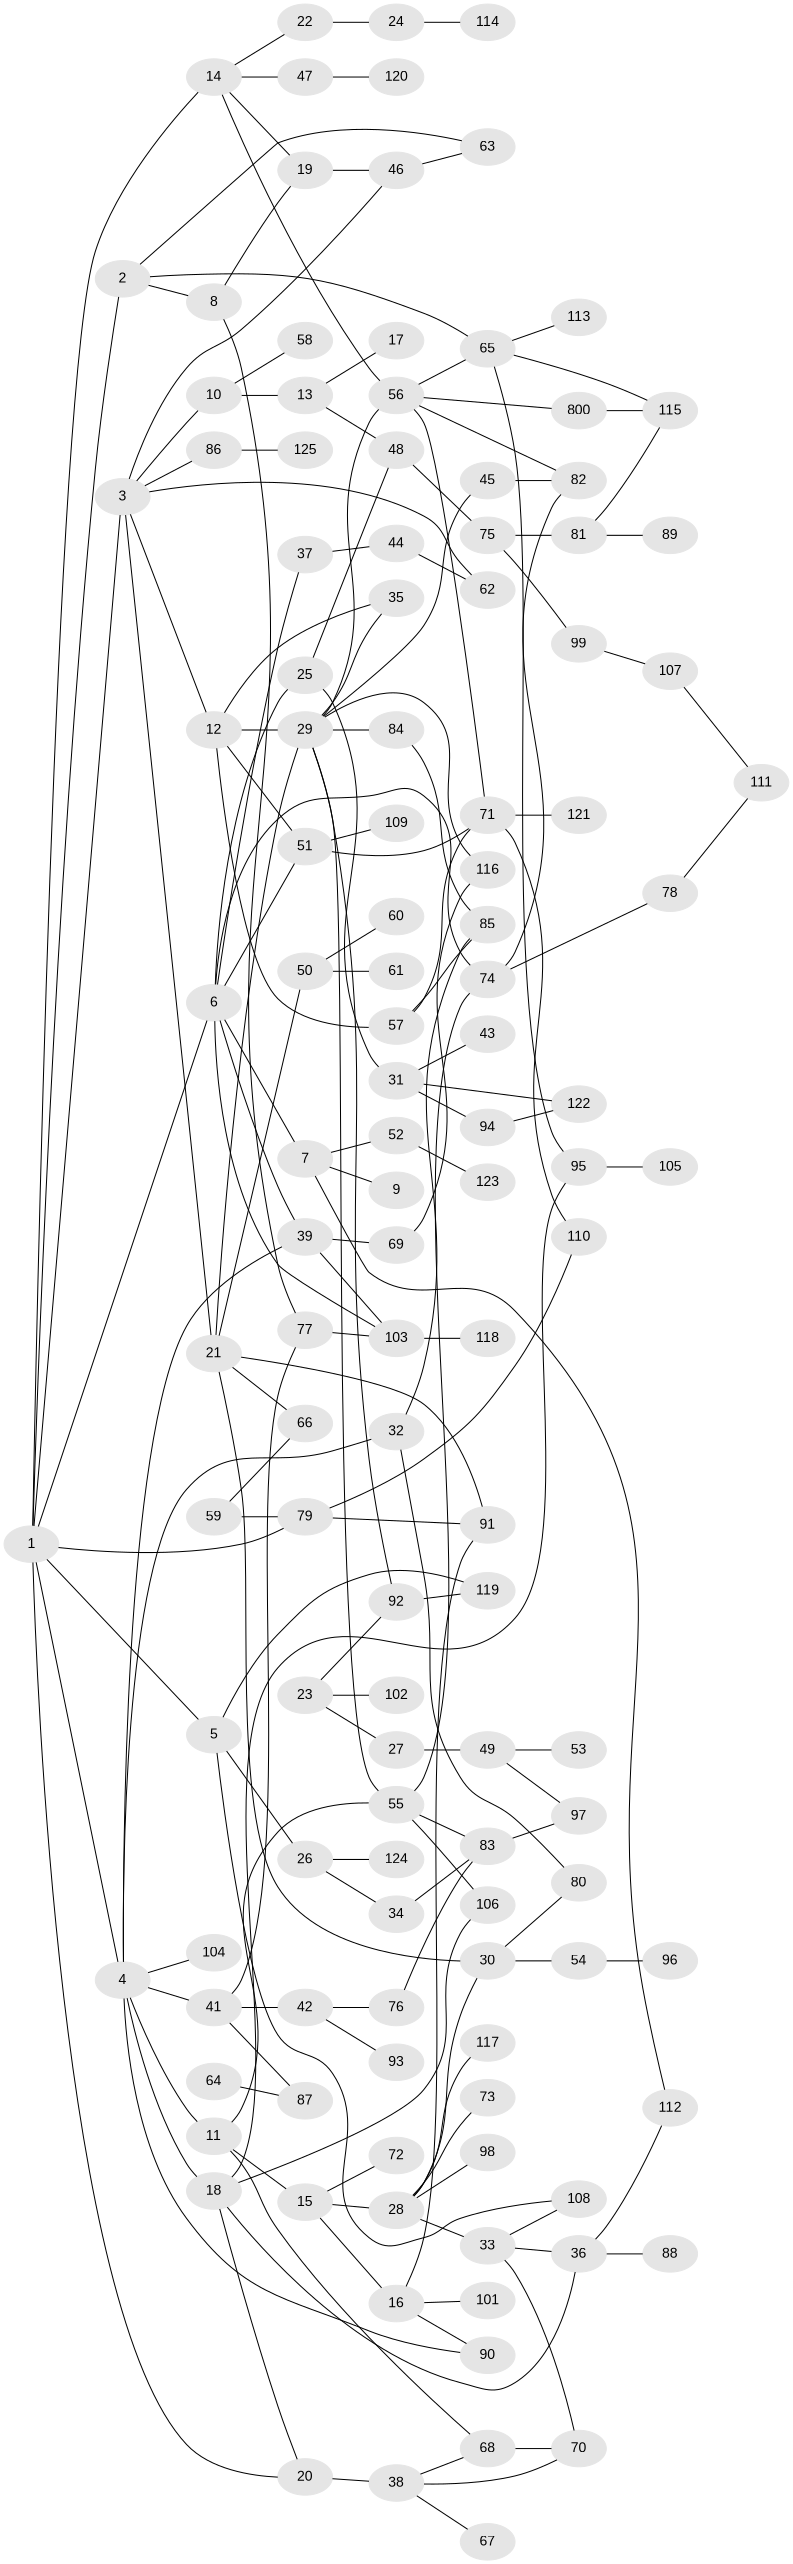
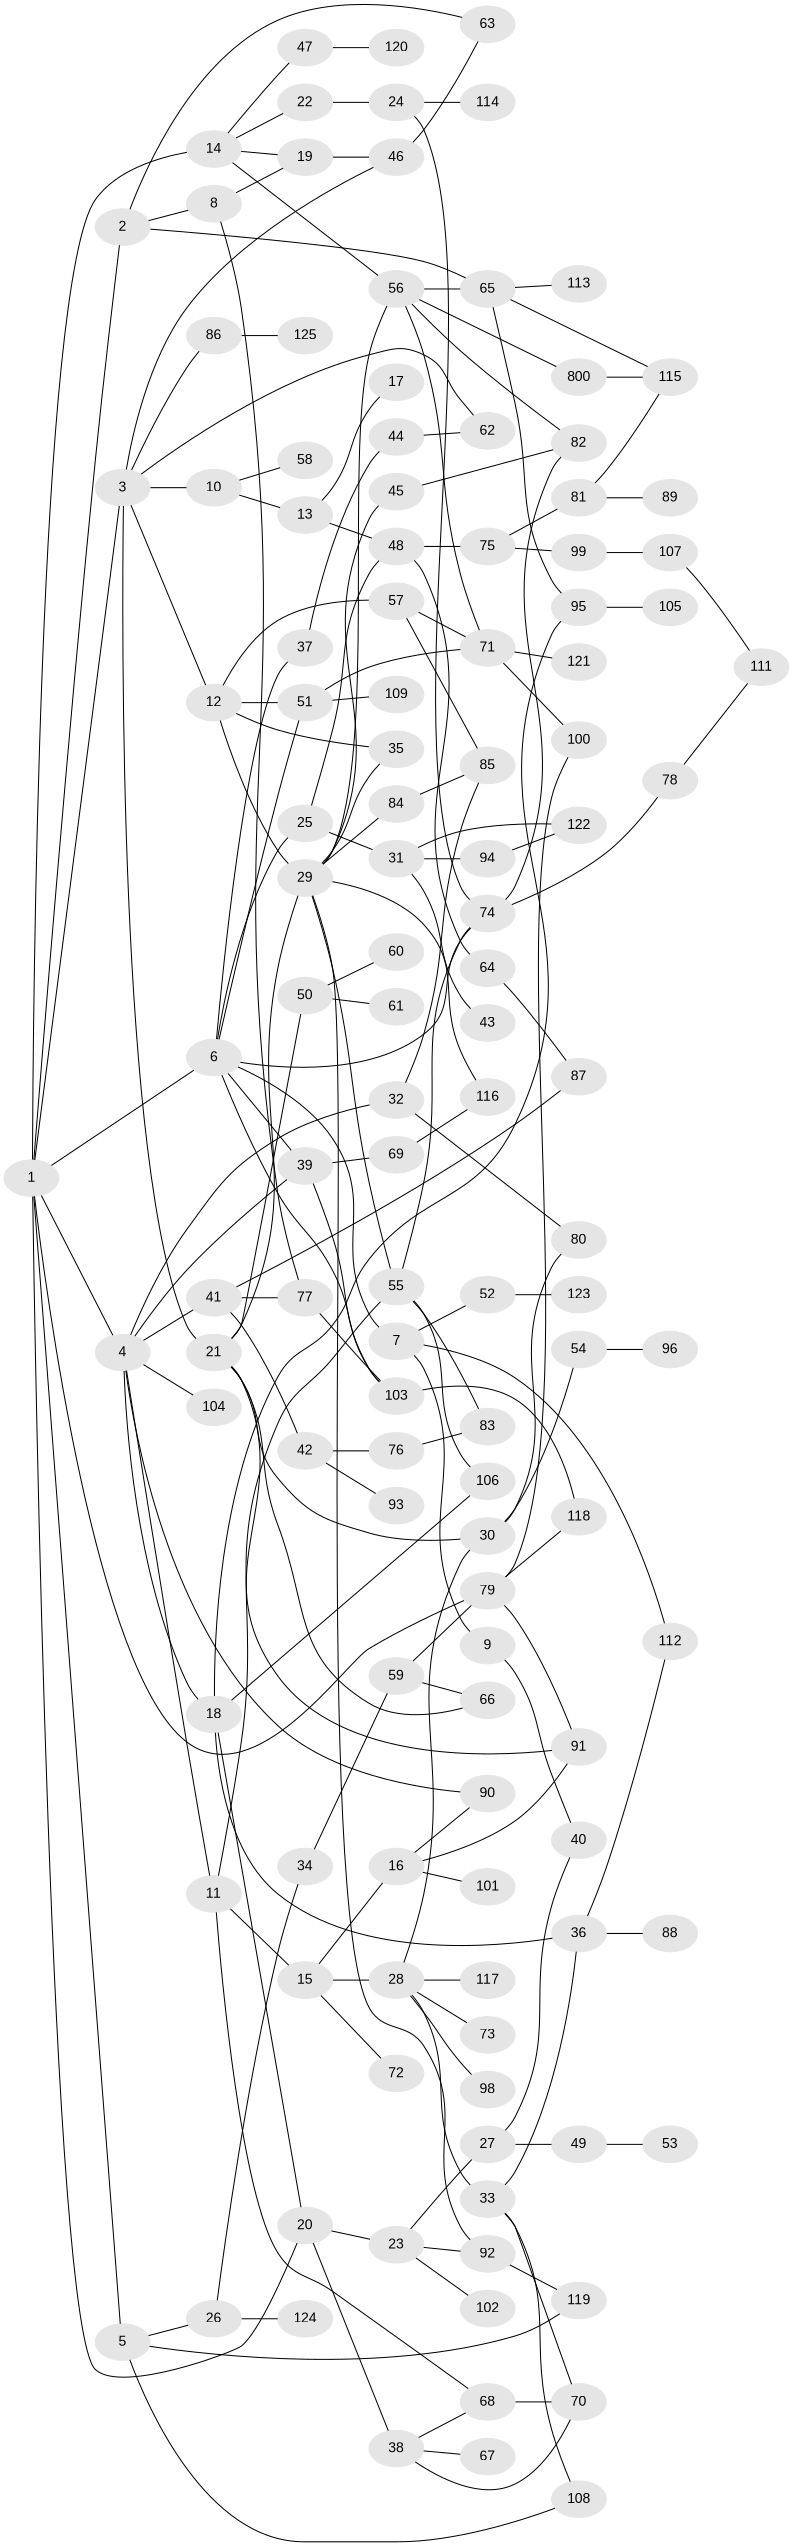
none -> (441, 528)
none -> (445, 737)
(579, 1237) -> (579, 740)
none -> (533, 1554)
(579, 1816) -> none
none -> (579, 1840)
(443, 1879) -> (349, 1775)
none -> (351, 2235)
